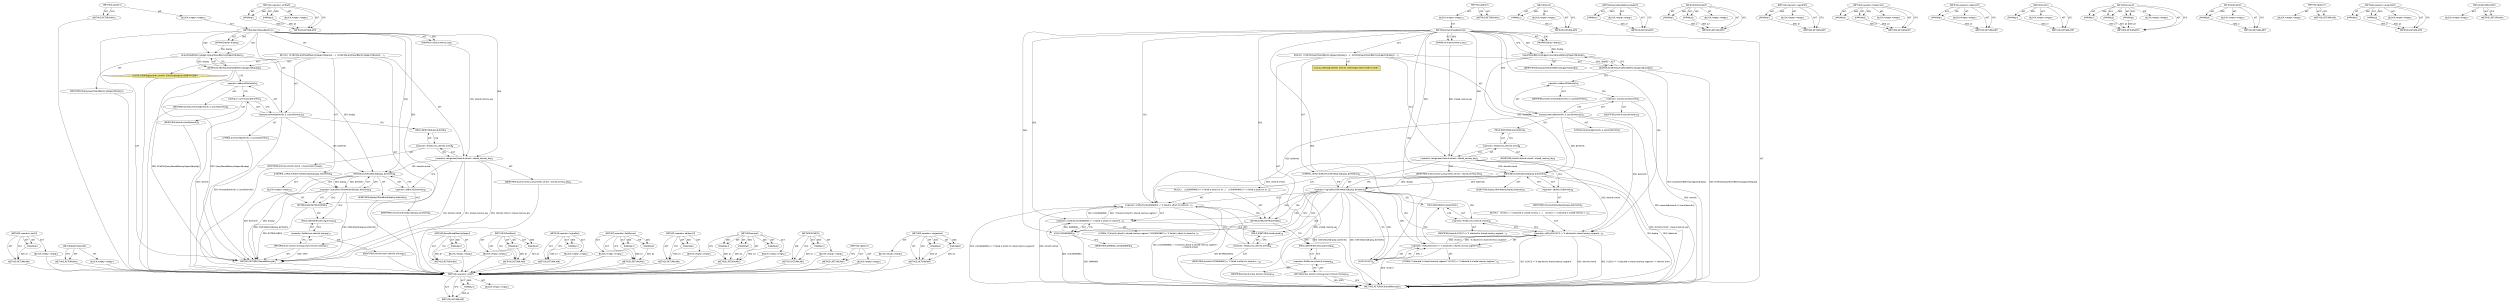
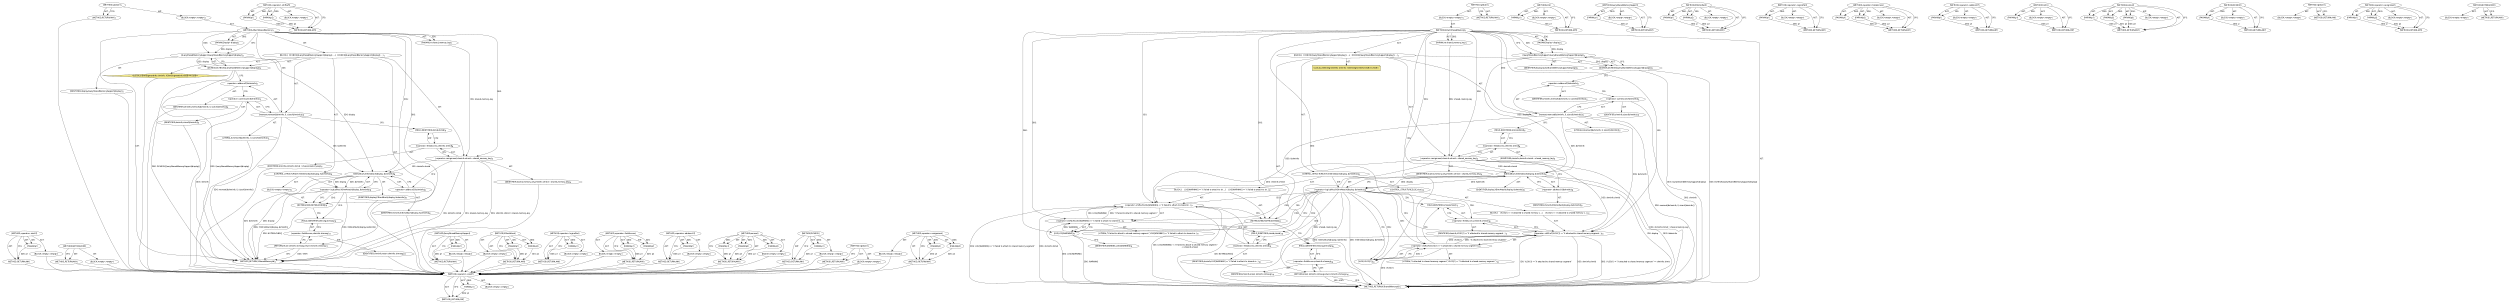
none -> (1407, 190)
